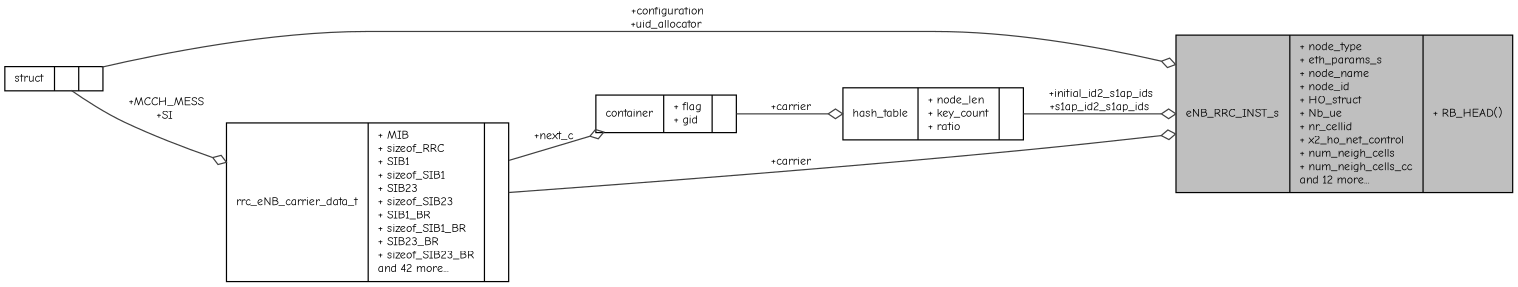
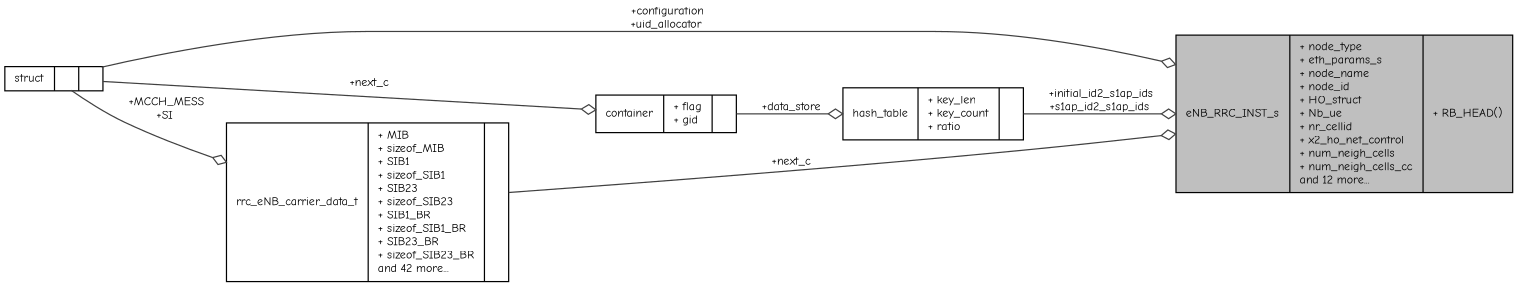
(956, 100) -> (952, 100)
(790, 107) -> (790, 107)
(411, 148) -> (411, 148)
(549, 148) -> (342, 95)
(790, 162) -> (790, 162)
